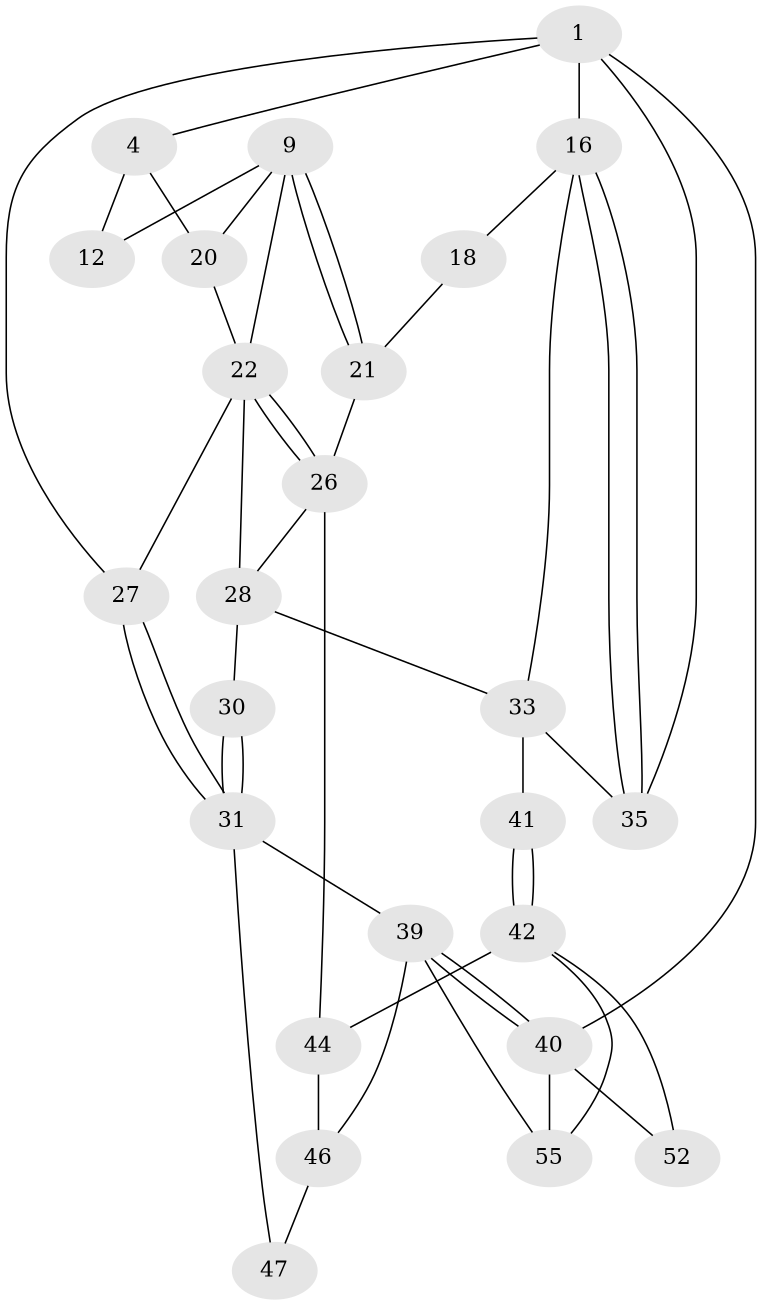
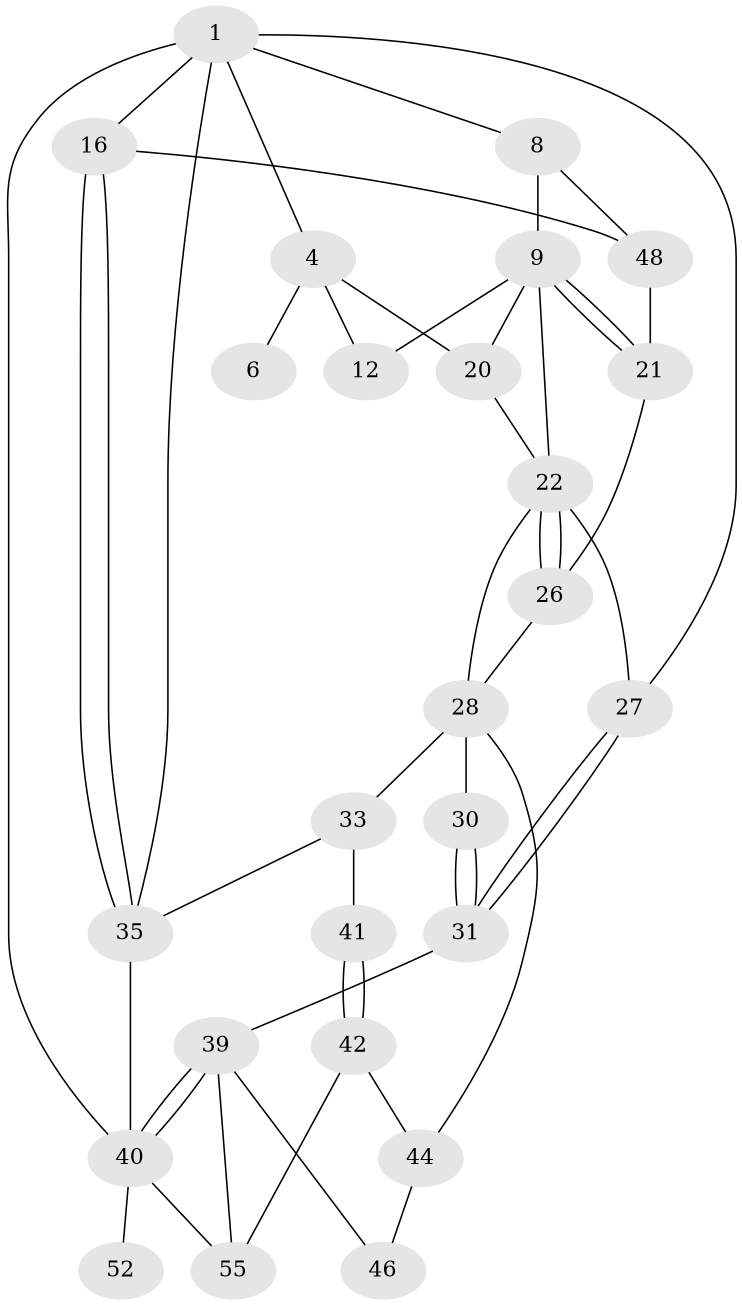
none -> (538, 147)
(464, 259) -> (650, 259)
none -> (254, 372)
(550, 428) -> none
(325, 765) -> (528, 937)
(636, 1026) -> none
none -> (130, 1046)
(275, 1271) -> none
